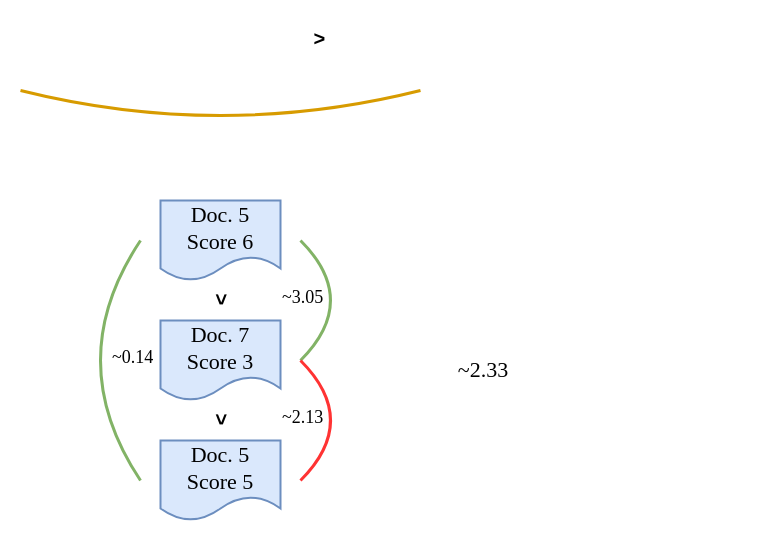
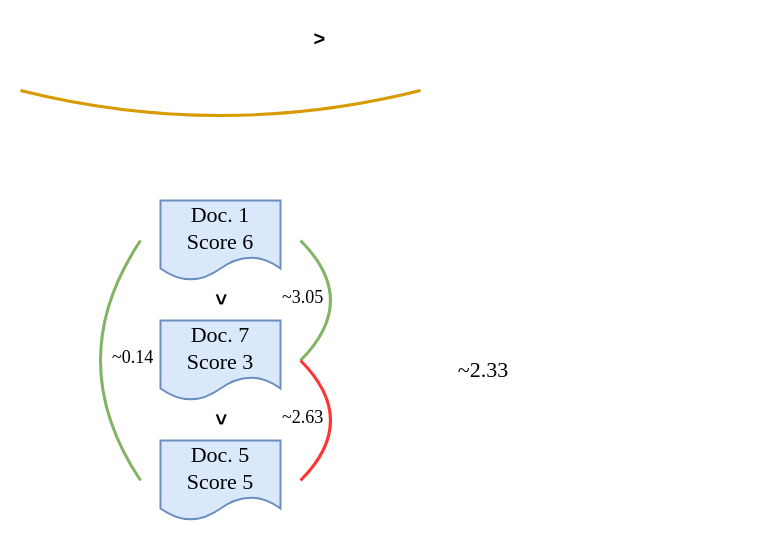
(221, 229) -> (221, 229)
(298, 415) -> (298, 415)
